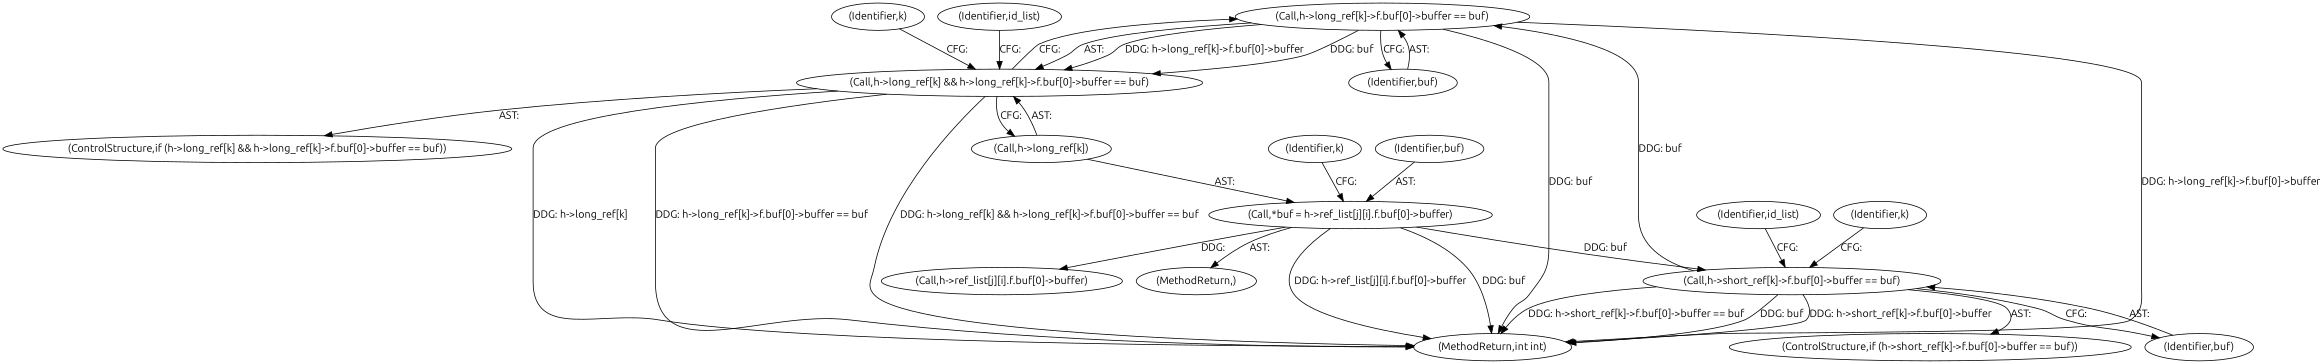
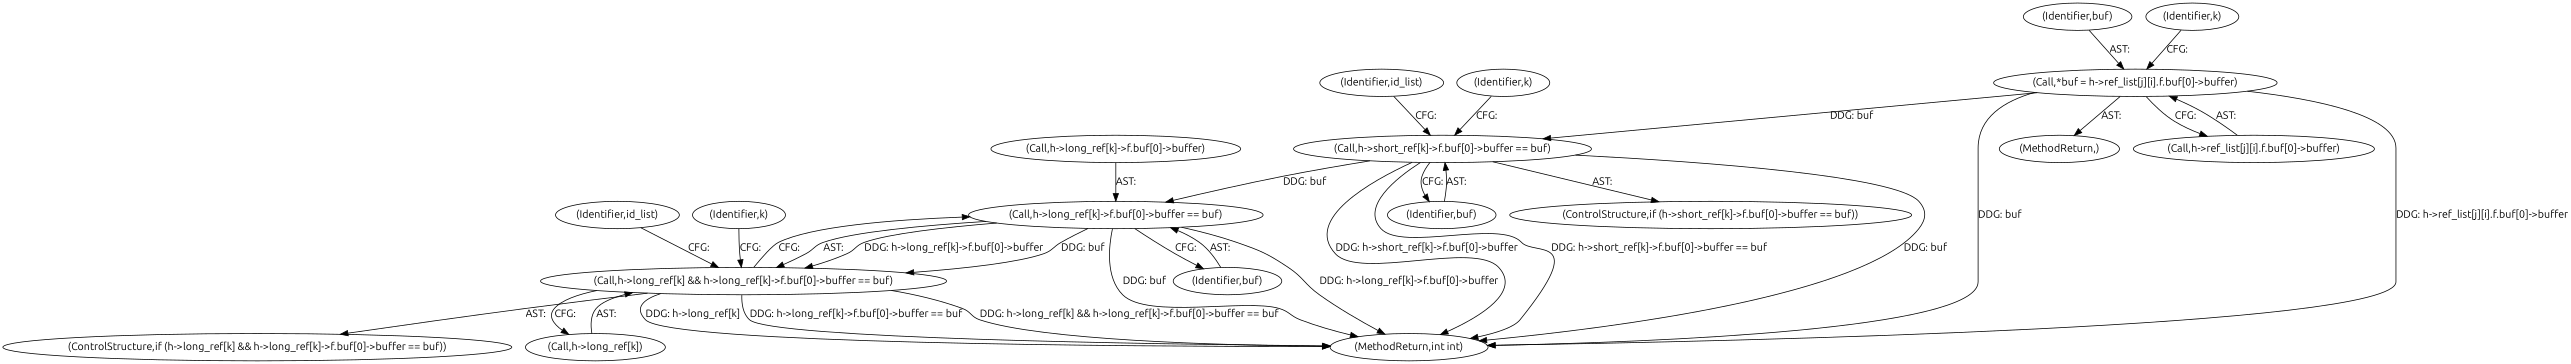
none -> (1116, 149)
(1187, 180) -> (2208, 115)
(1215, 248) -> (2187, 116)
